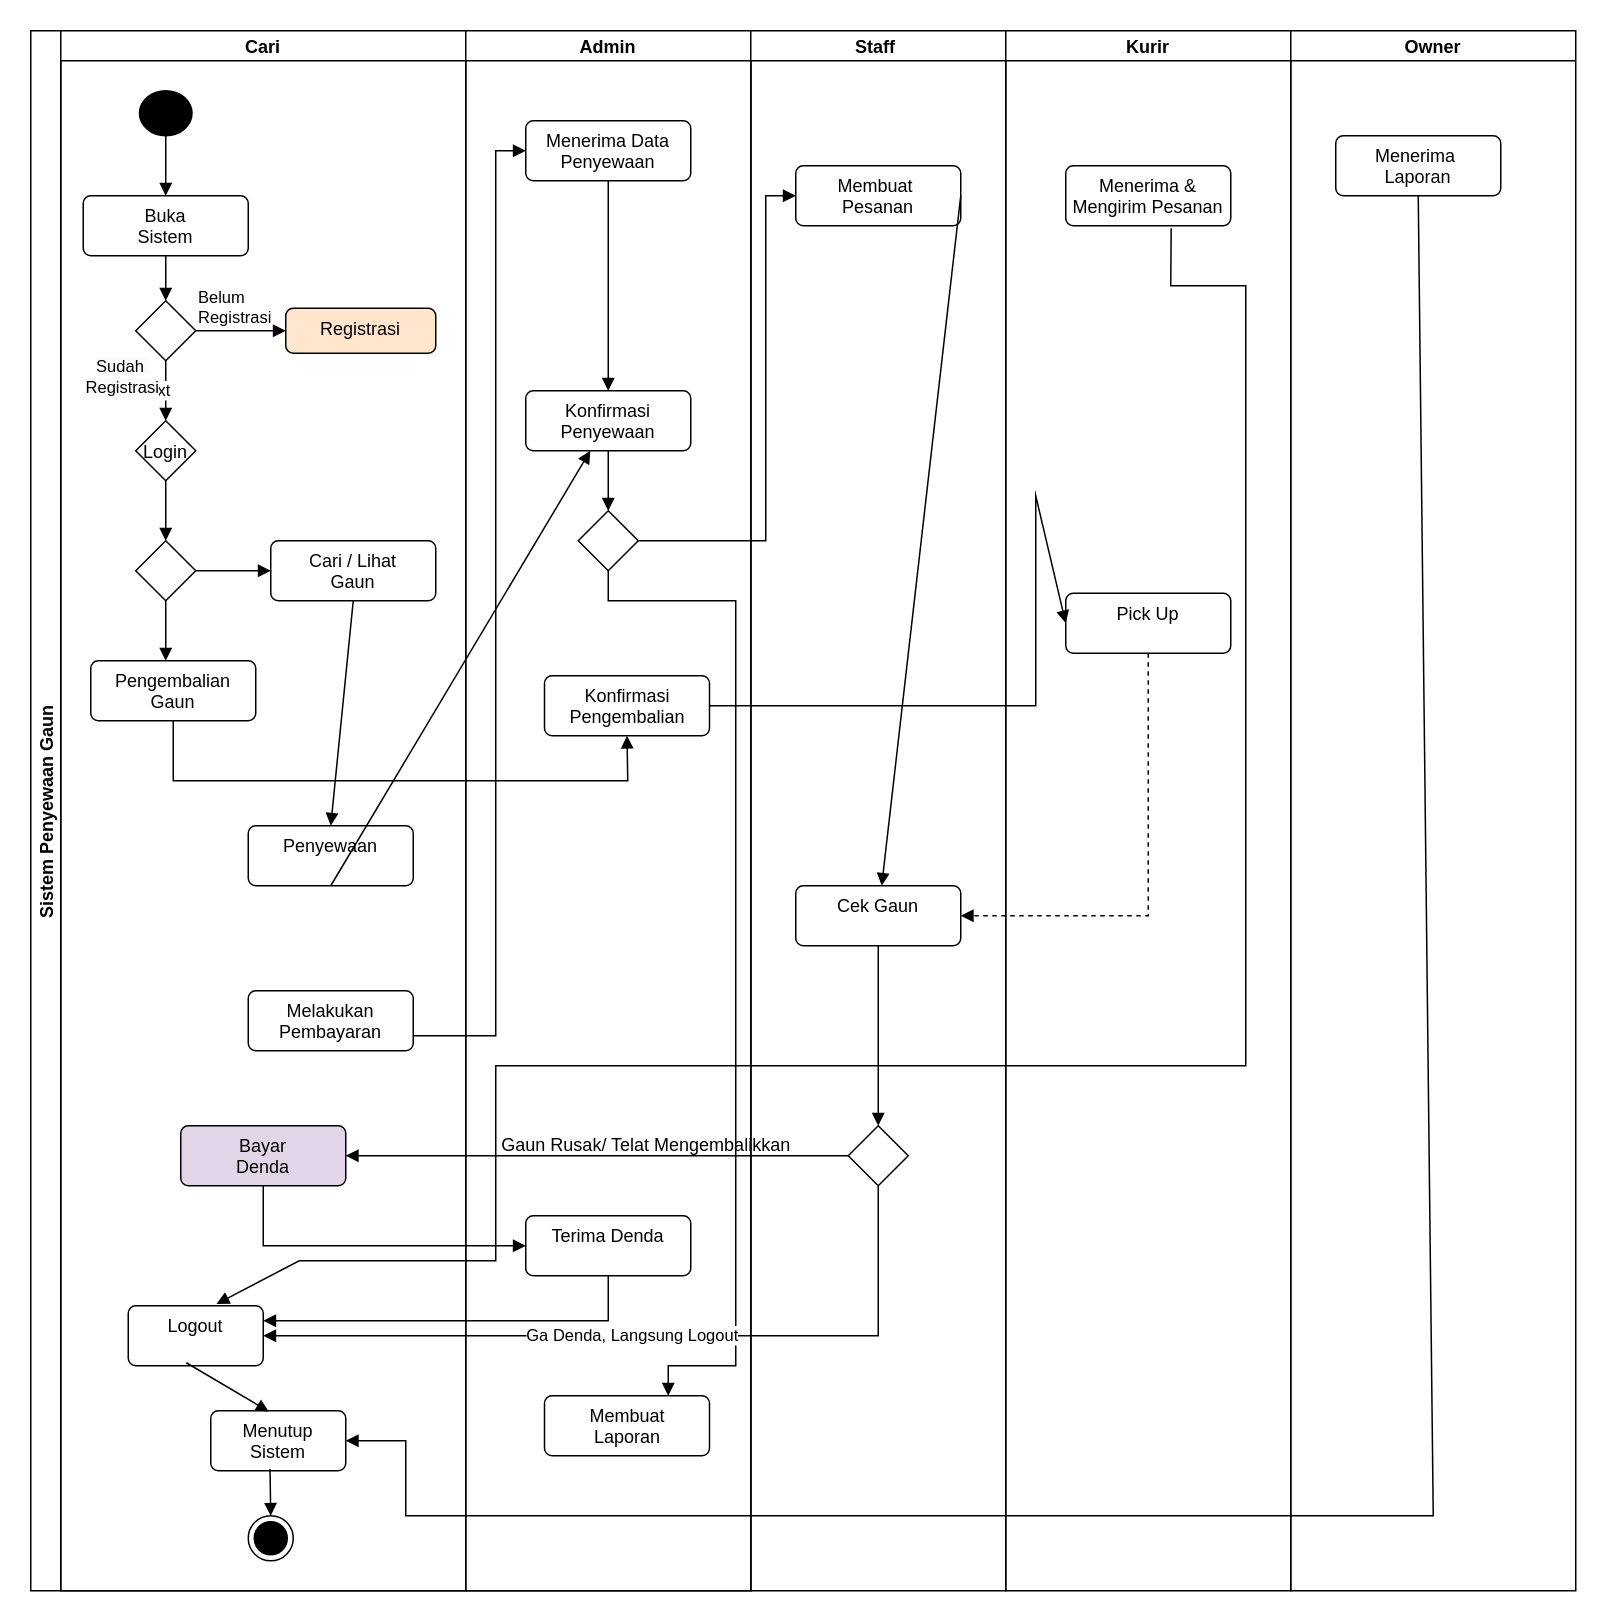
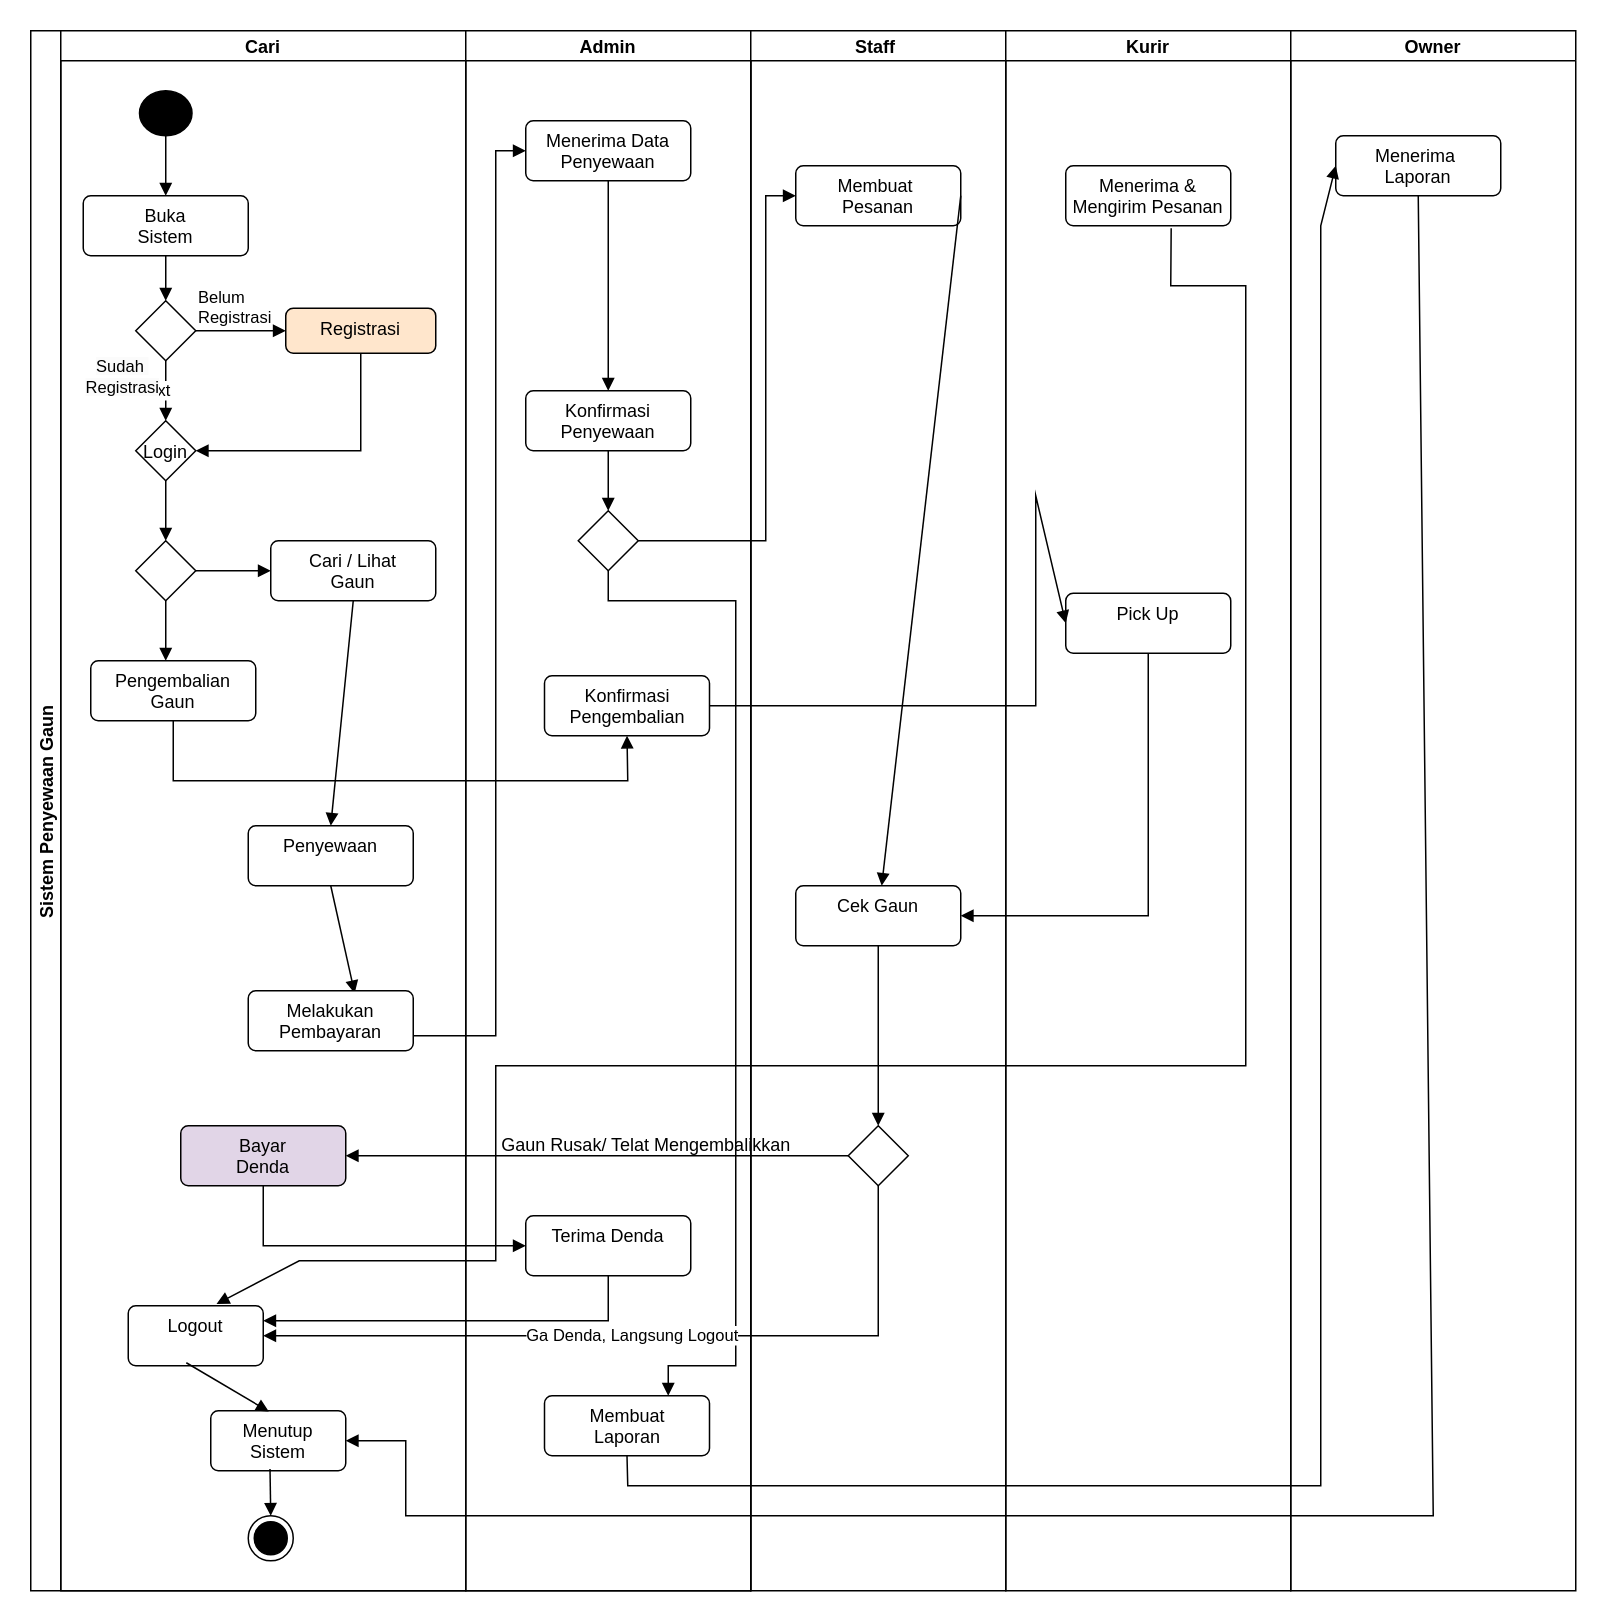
none -> (334, 451)
(396, 776) -> (341, 934)
(1148, 872) -> (1148, 872)
none -> (1321, 1193)
